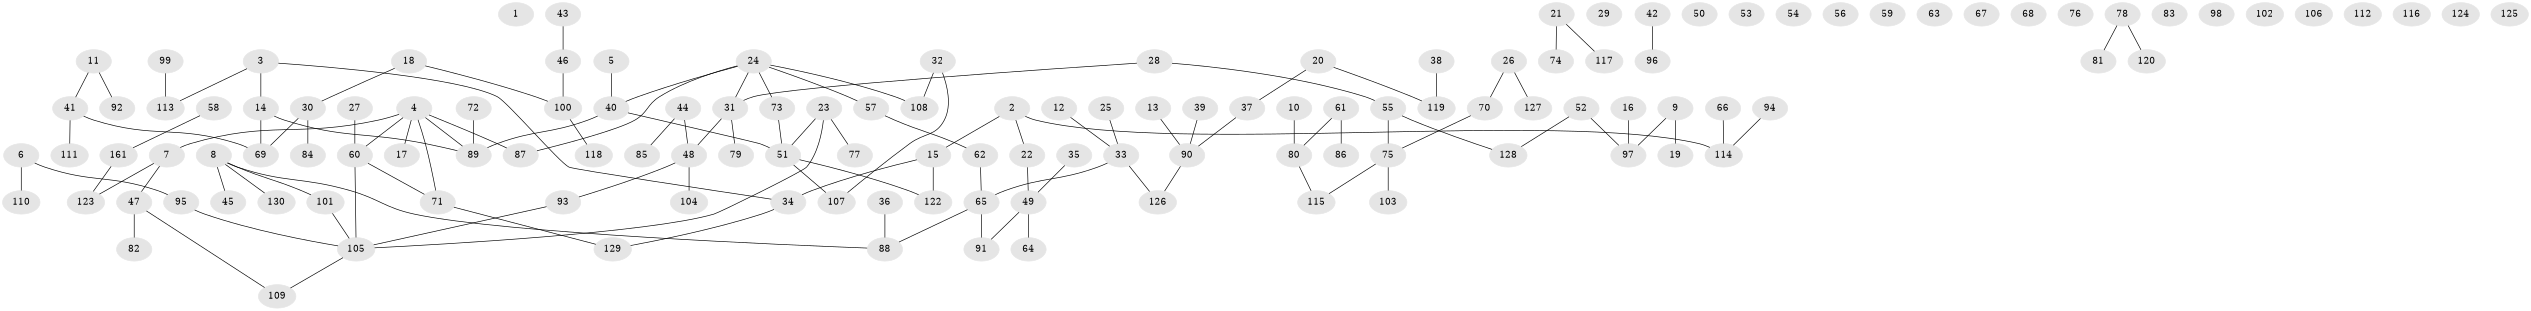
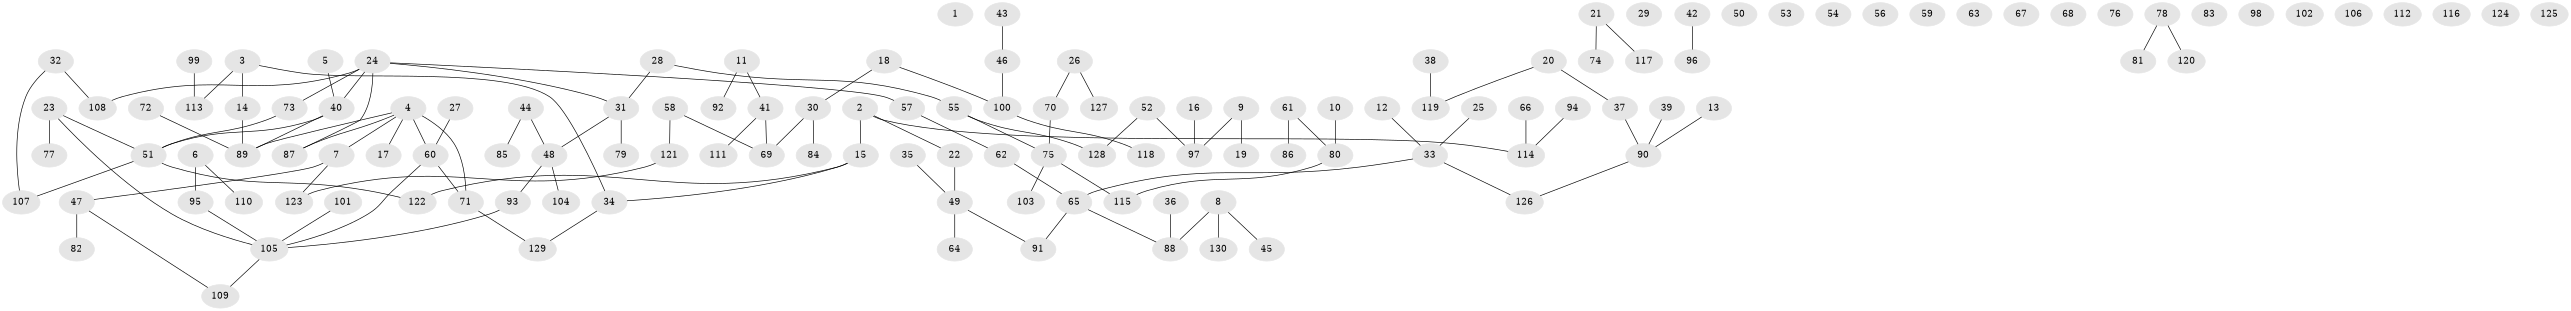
(261, 135) -> (718, 132)
(119, 155) -> (669, 155)
(276, 181) -> none
